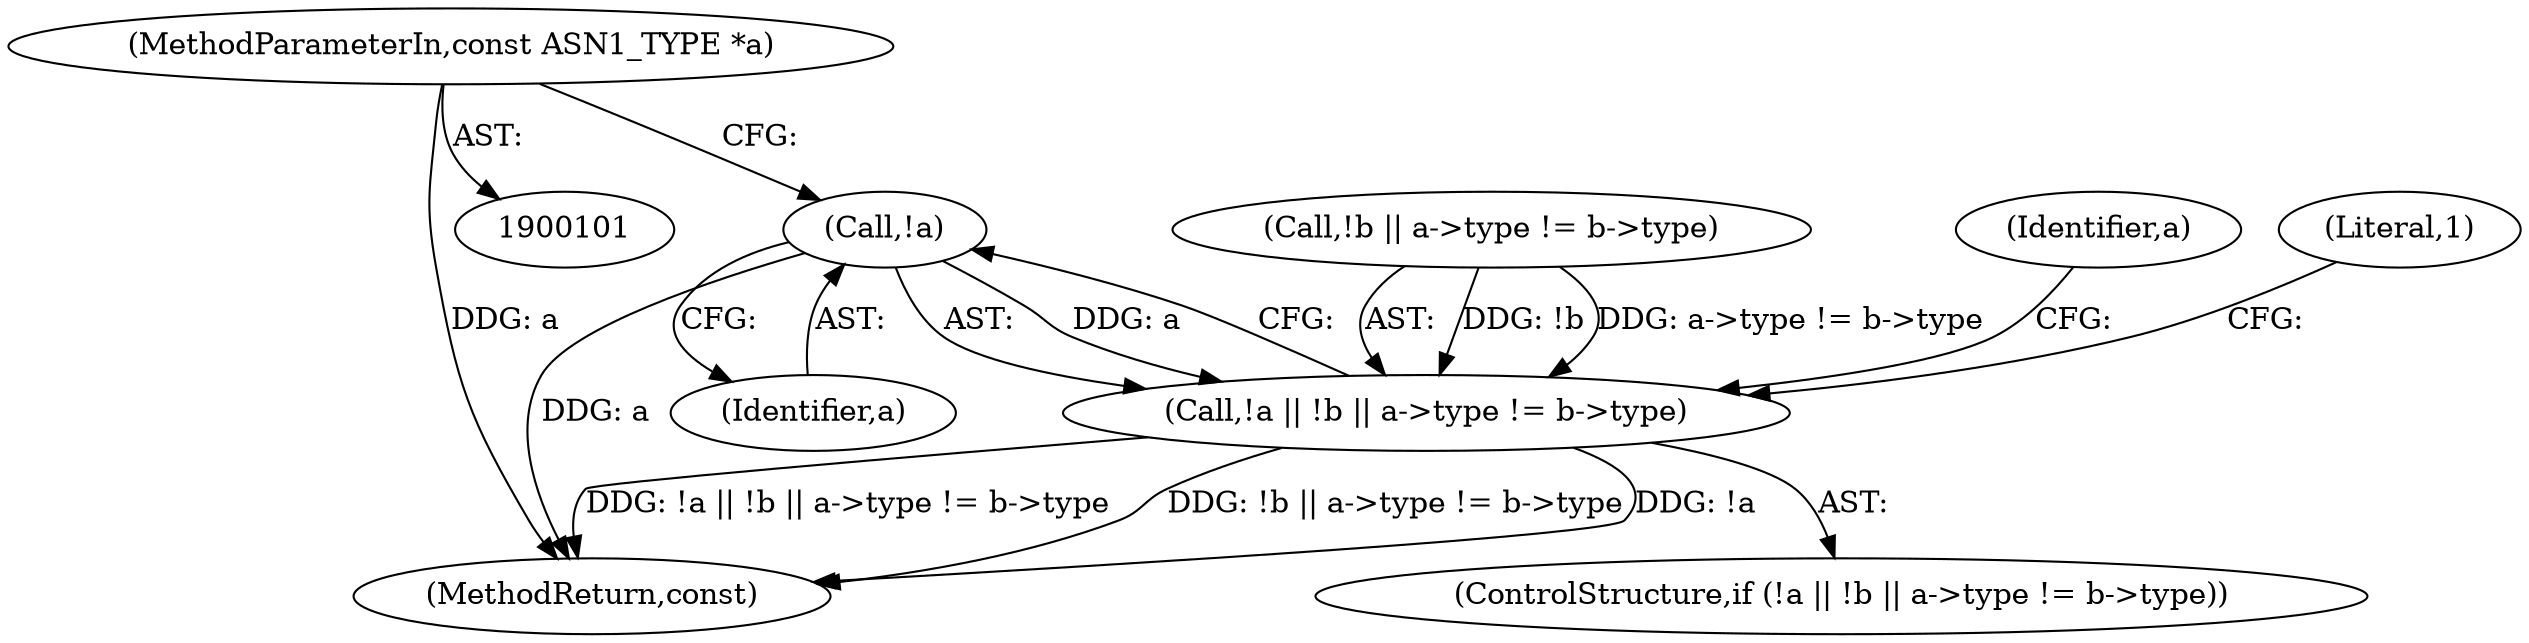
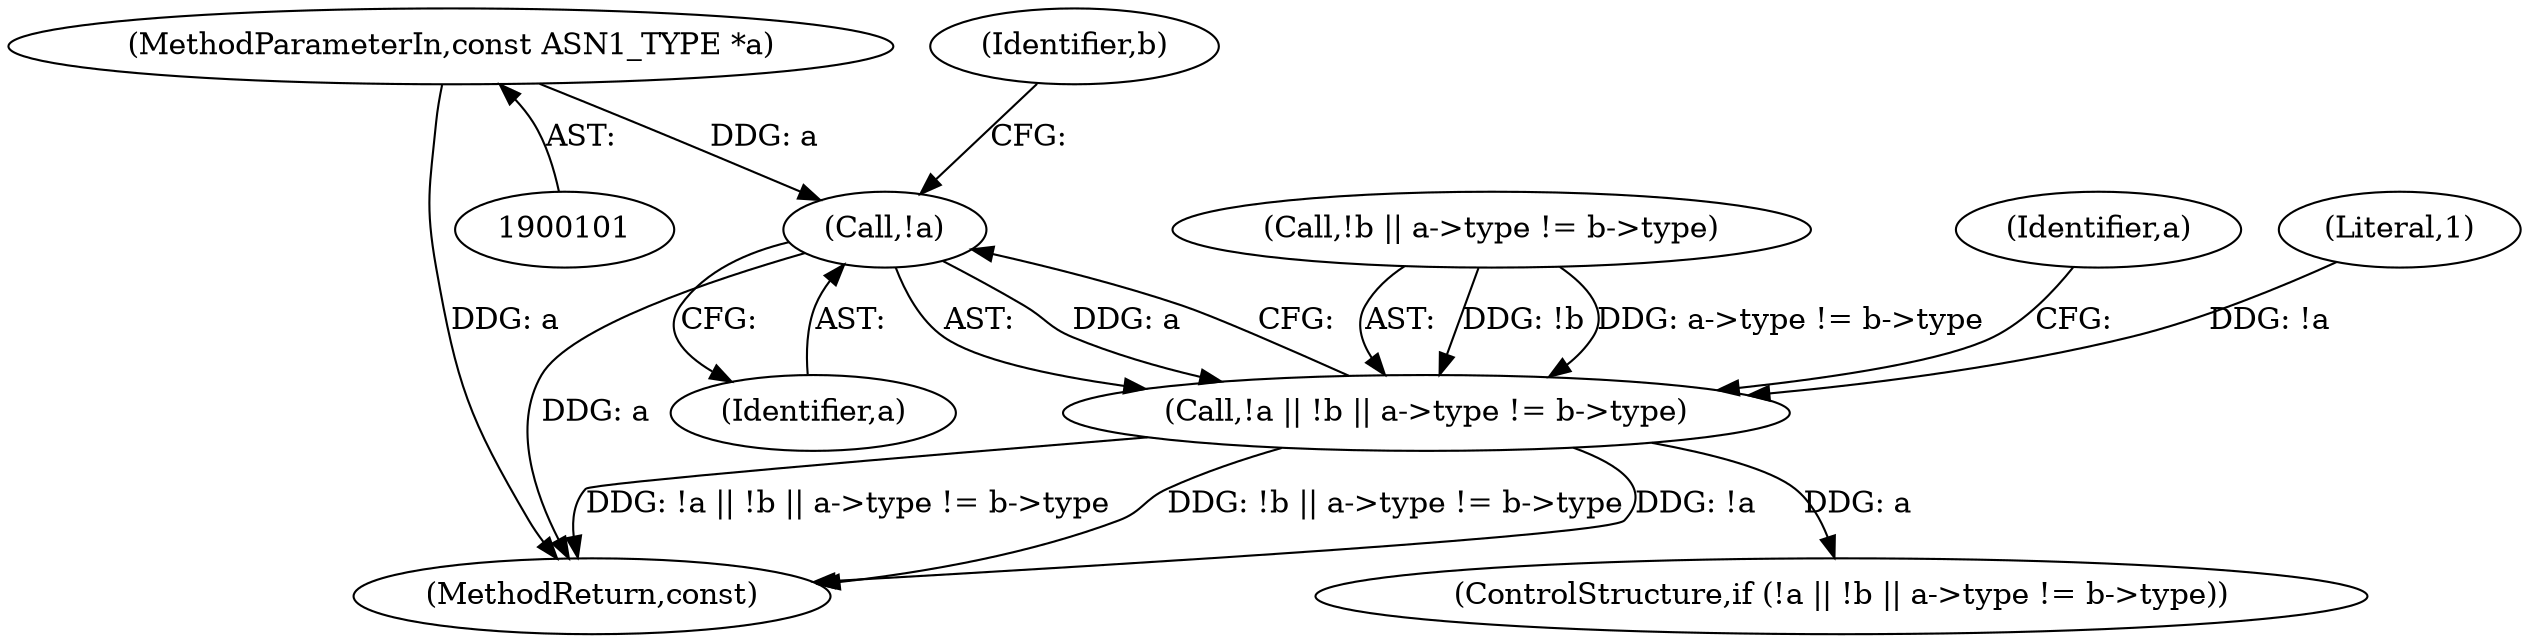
none -> (1075, 46)
(765, 138) -> (765, 138)
(448, 141) -> (543, 142)
(2270, 321) -> (2270, 321)
(1858, 505) -> (1858, 505)
